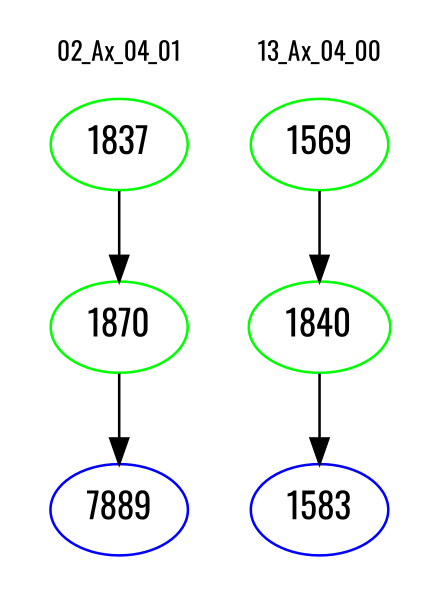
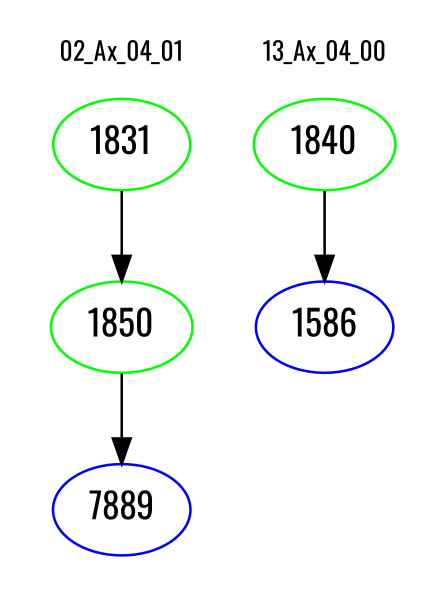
(119, 145) -> (122, 145)
(320, 145) -> none
(119, 327) -> (122, 327)
(320, 510) -> (325, 327)
